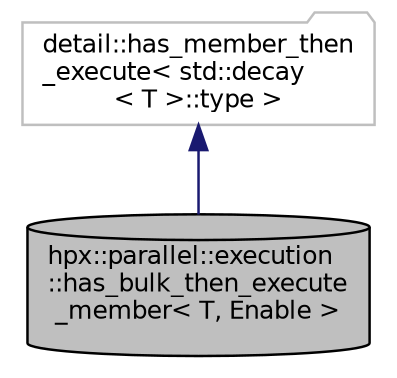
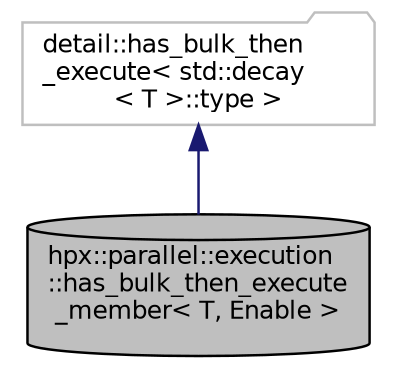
(199, 74) -> (199, 74)
